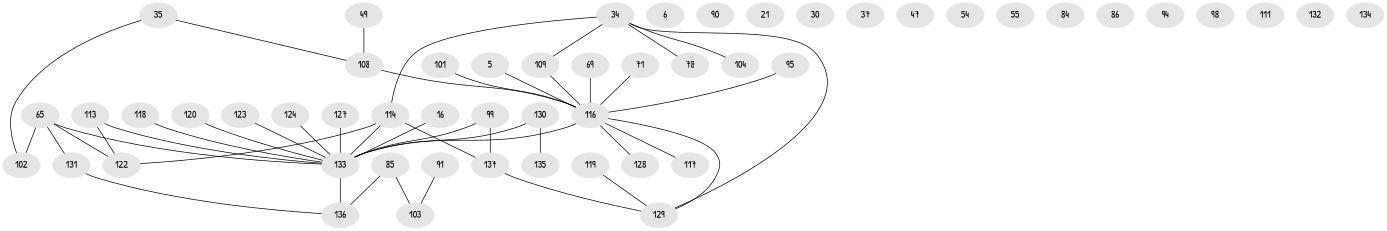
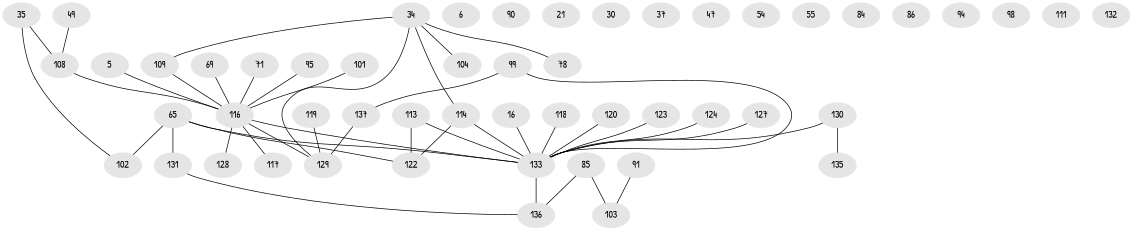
(1365, 15) -> none
(451, 145) -> none
